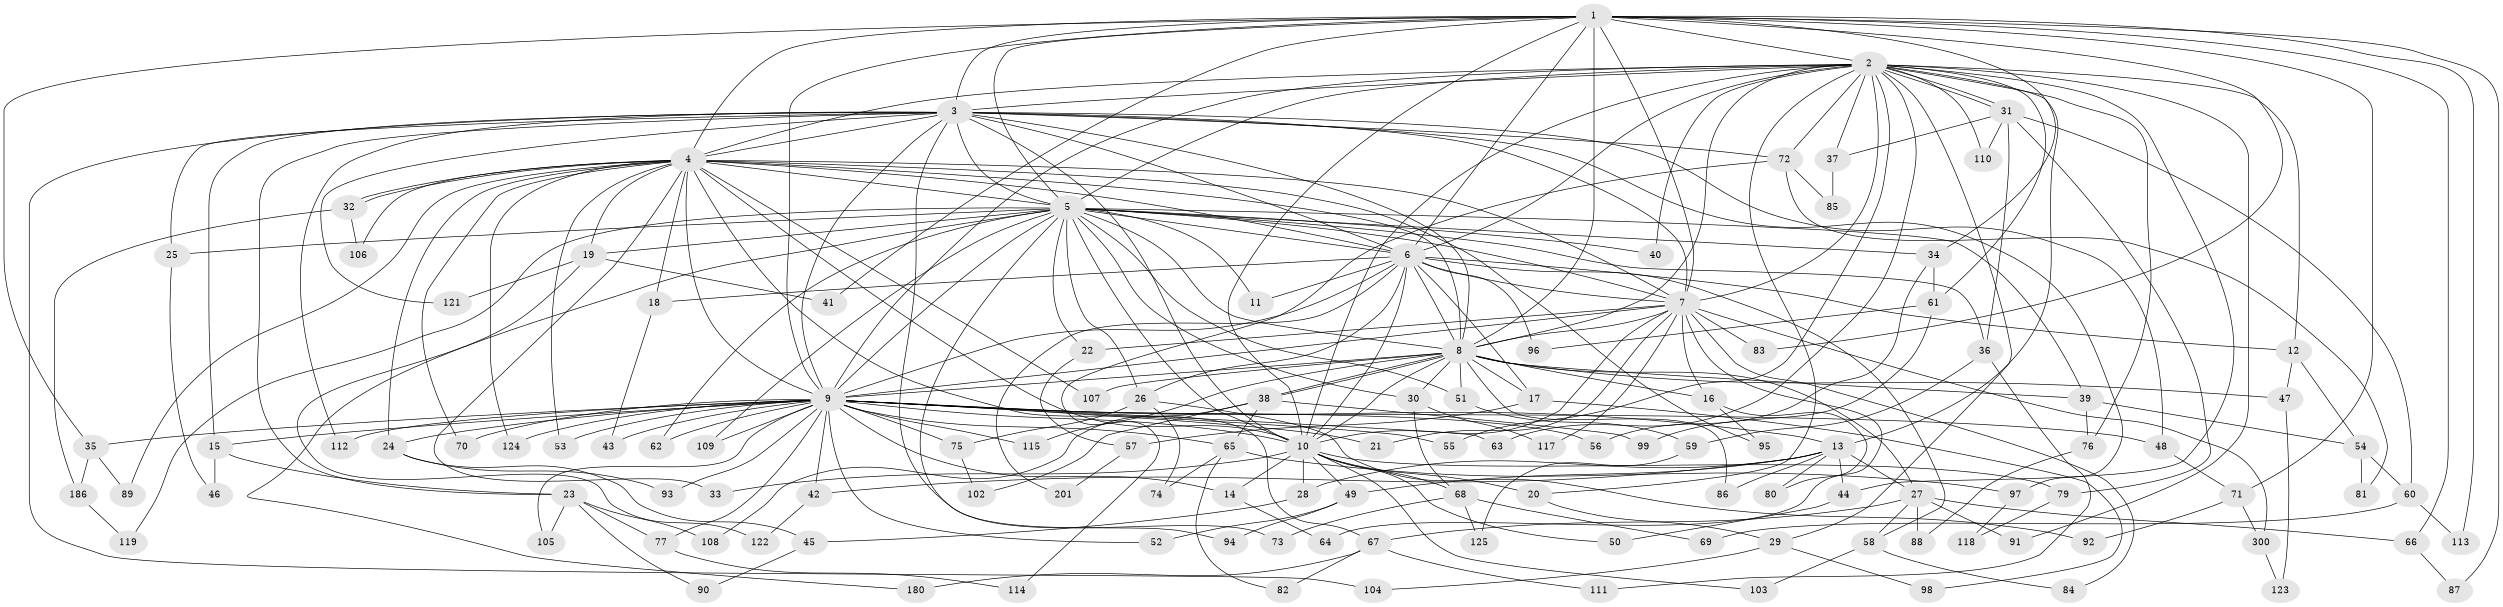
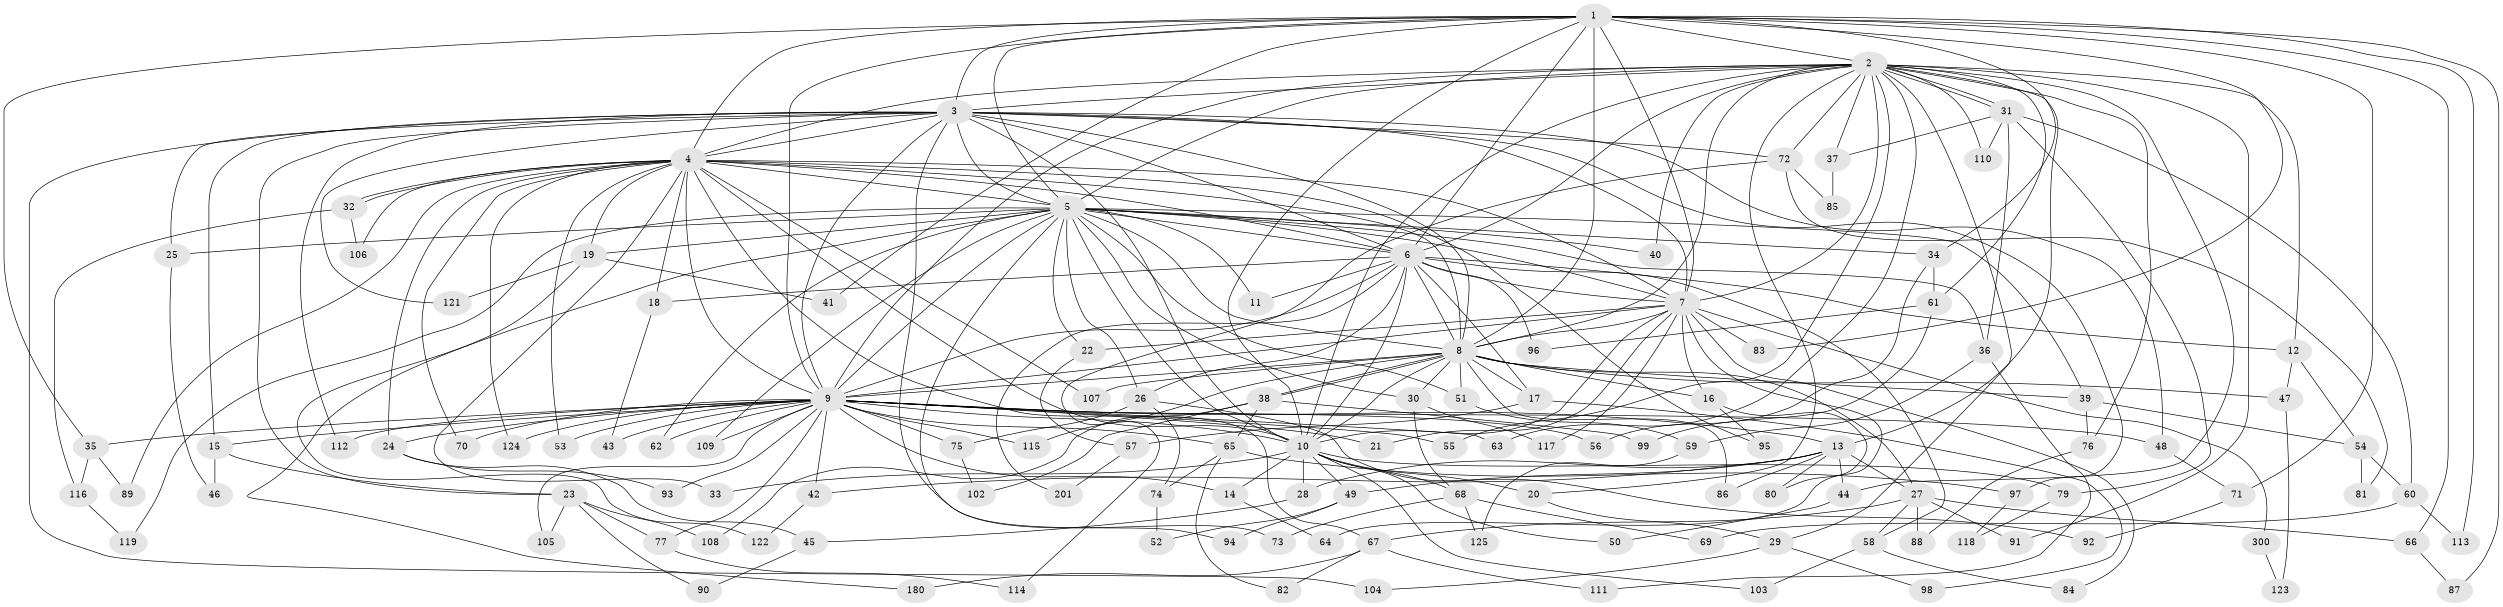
(79, 495) -> (79, 495)
(2249, 518) -> none
(948, 532) -> (1157, 515)
